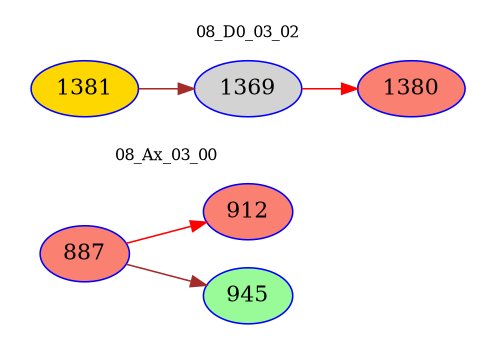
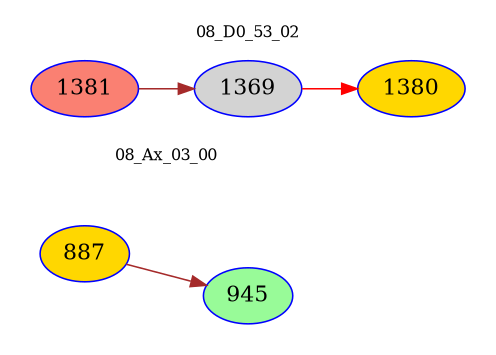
(248, 33) -> (248, 33)
(85, 89) -> (85, 89)
(411, 89) -> (411, 89)
(248, 212) -> none
(85, 254) -> (85, 254)
